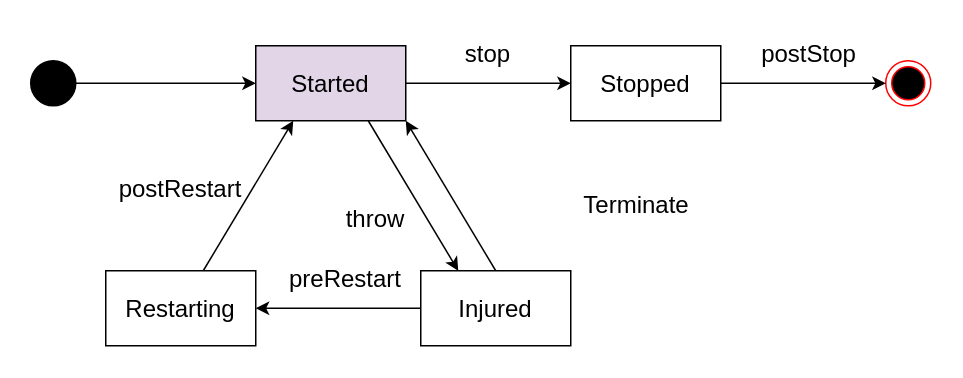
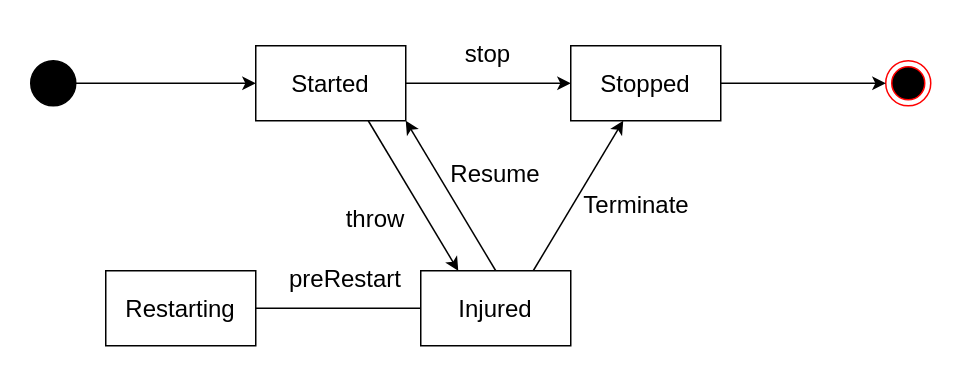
(809, 53) -> none
(331, 83) -> (331, 83)
none -> (496, 173)
(181, 188) -> none
(246, 200) -> none
none -> (576, 200)
(267, 308) -> (262, 308)
